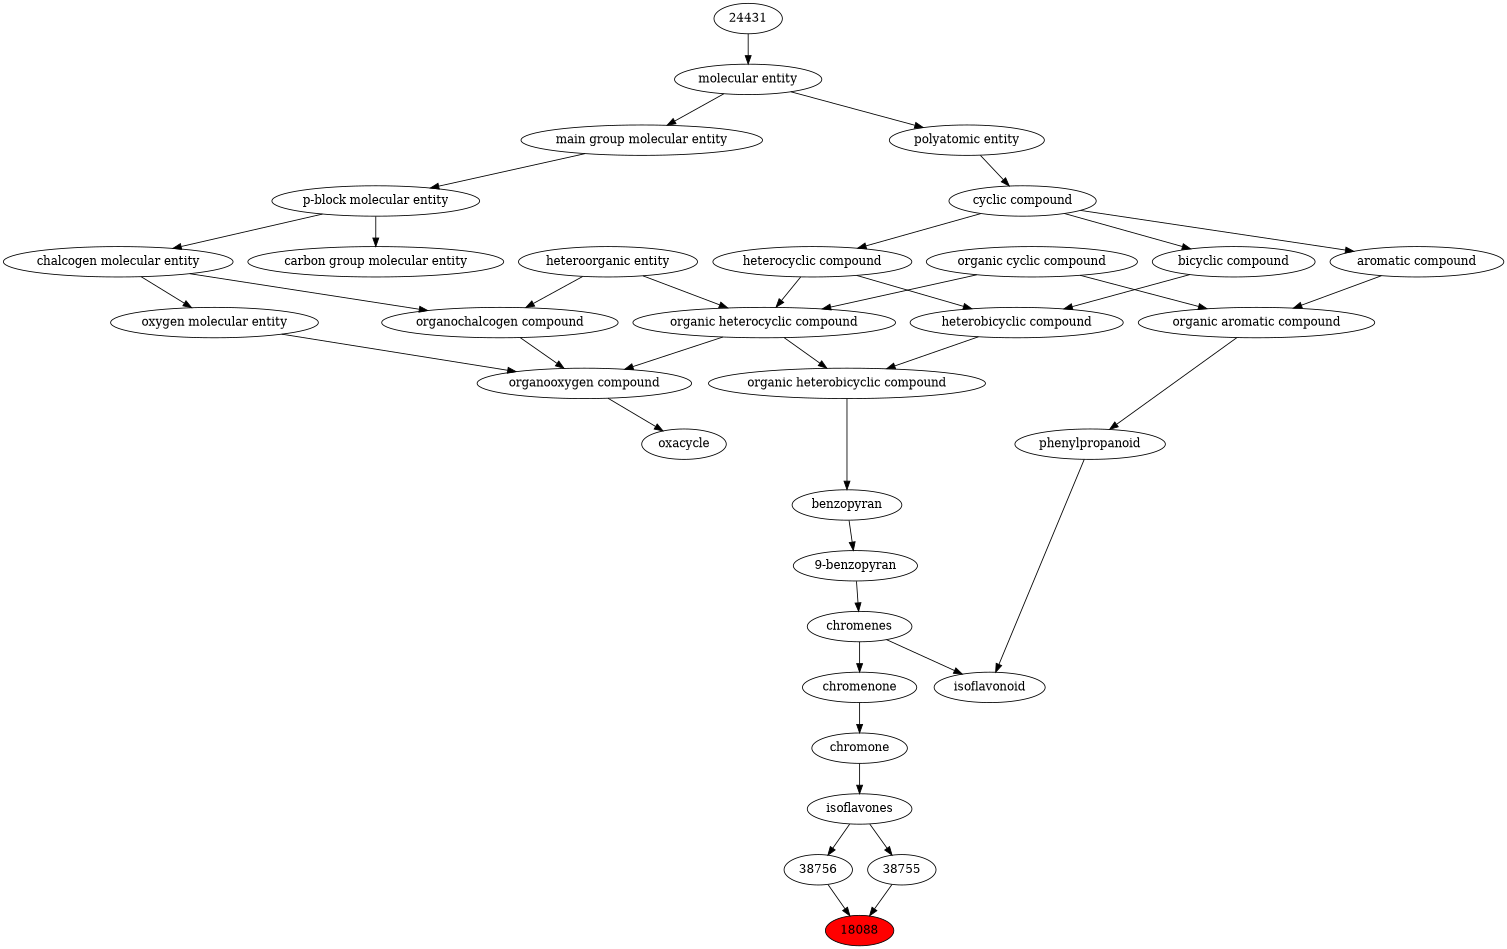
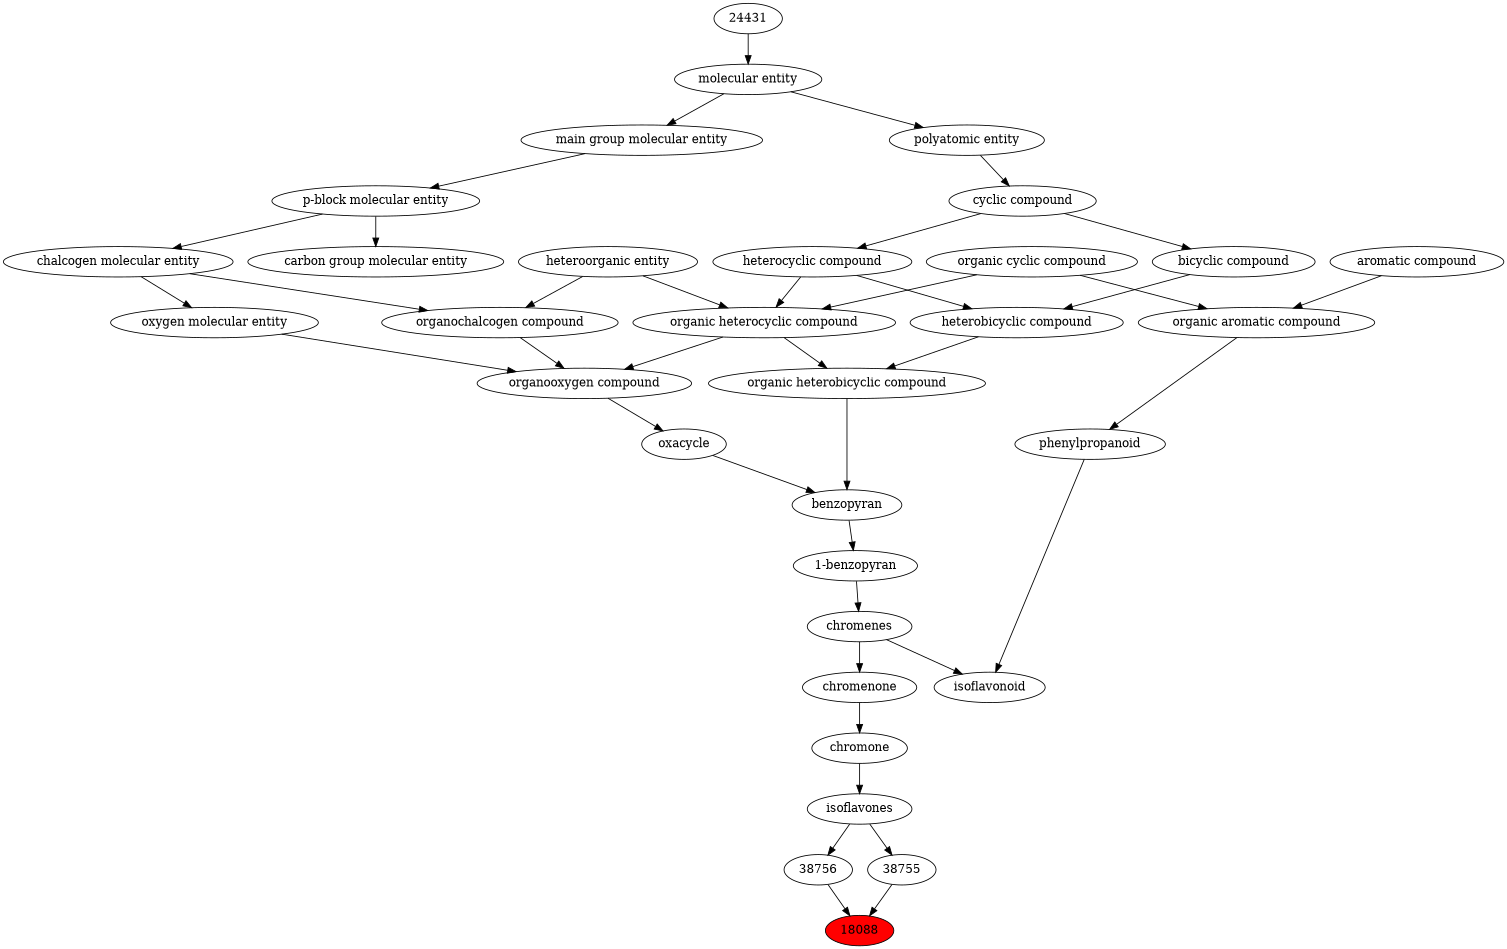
(1213, 230) -> none
none -> (760, 473)
(855, 566) -> (855, 566)
